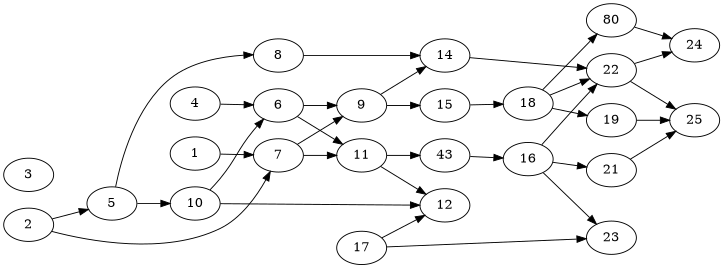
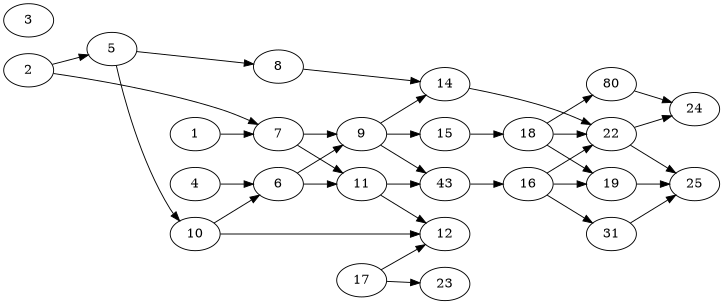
none -> (399, 157)
(611, 170) -> (611, 234)
(567, 195) -> (565, 184)
